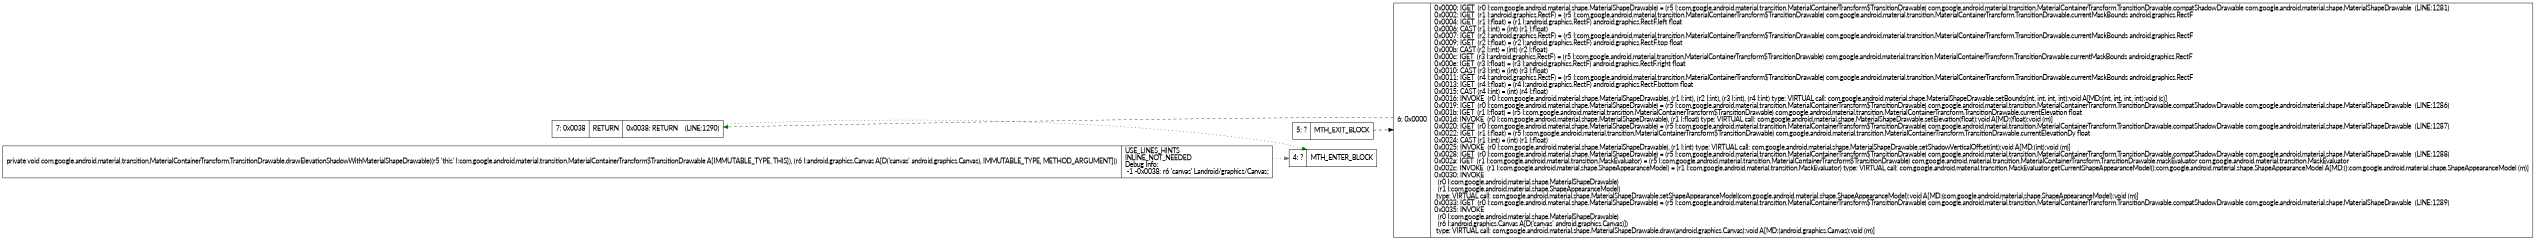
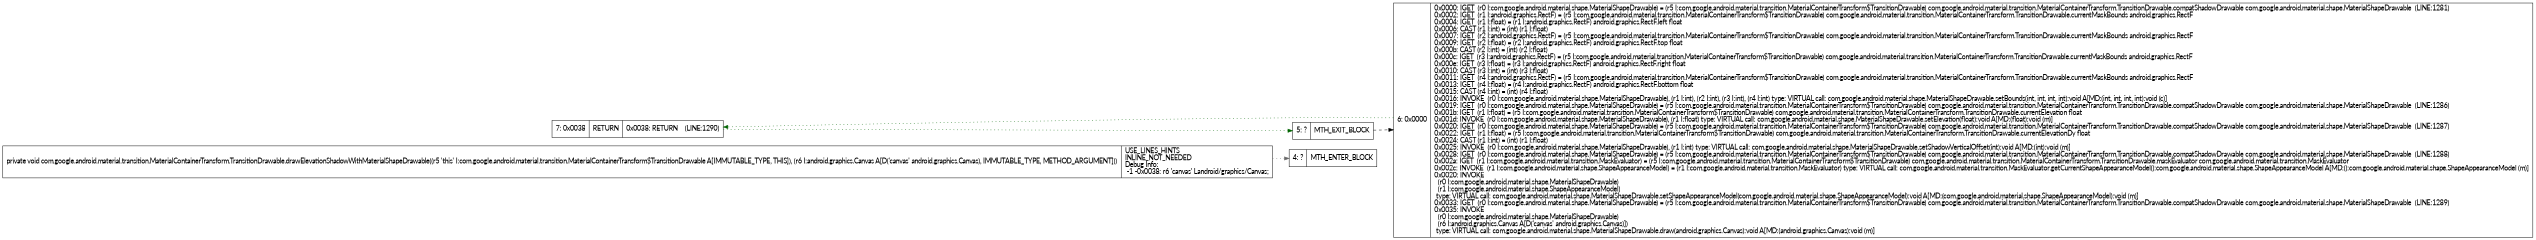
(1077, 120) -> (1061, 121)
(1072, 124) -> (1006, 130)
(1461, 176) -> (1461, 176)
